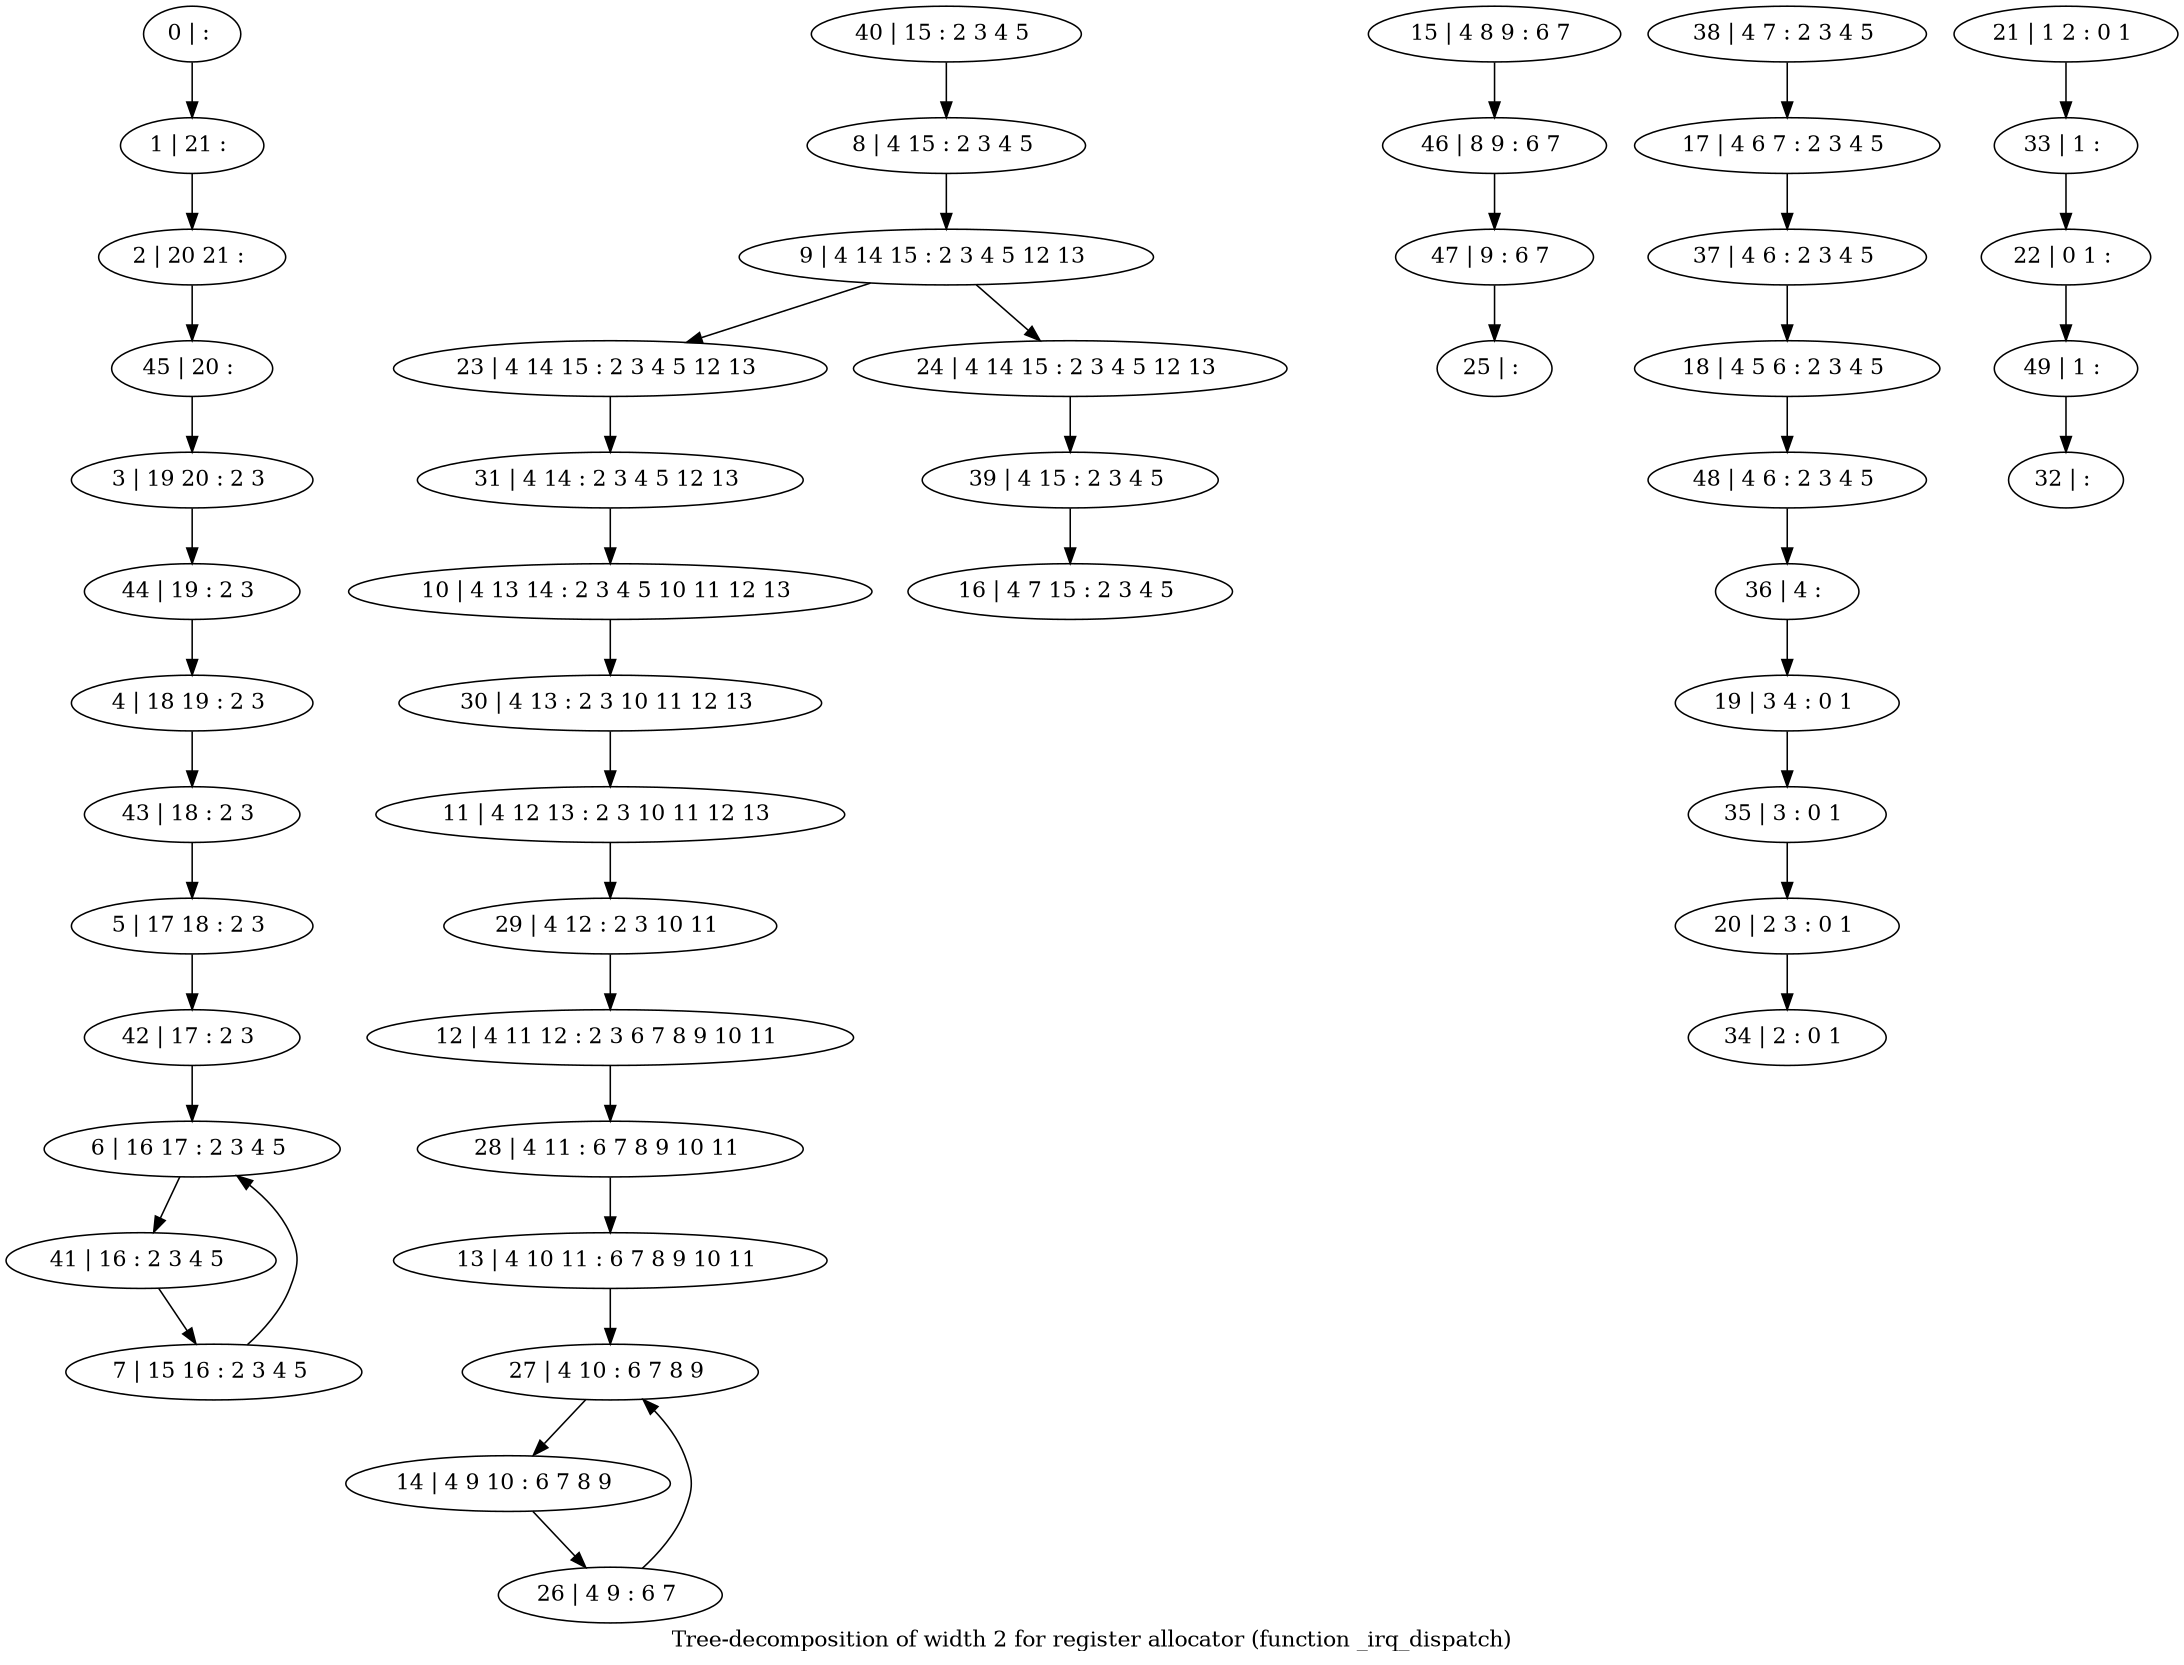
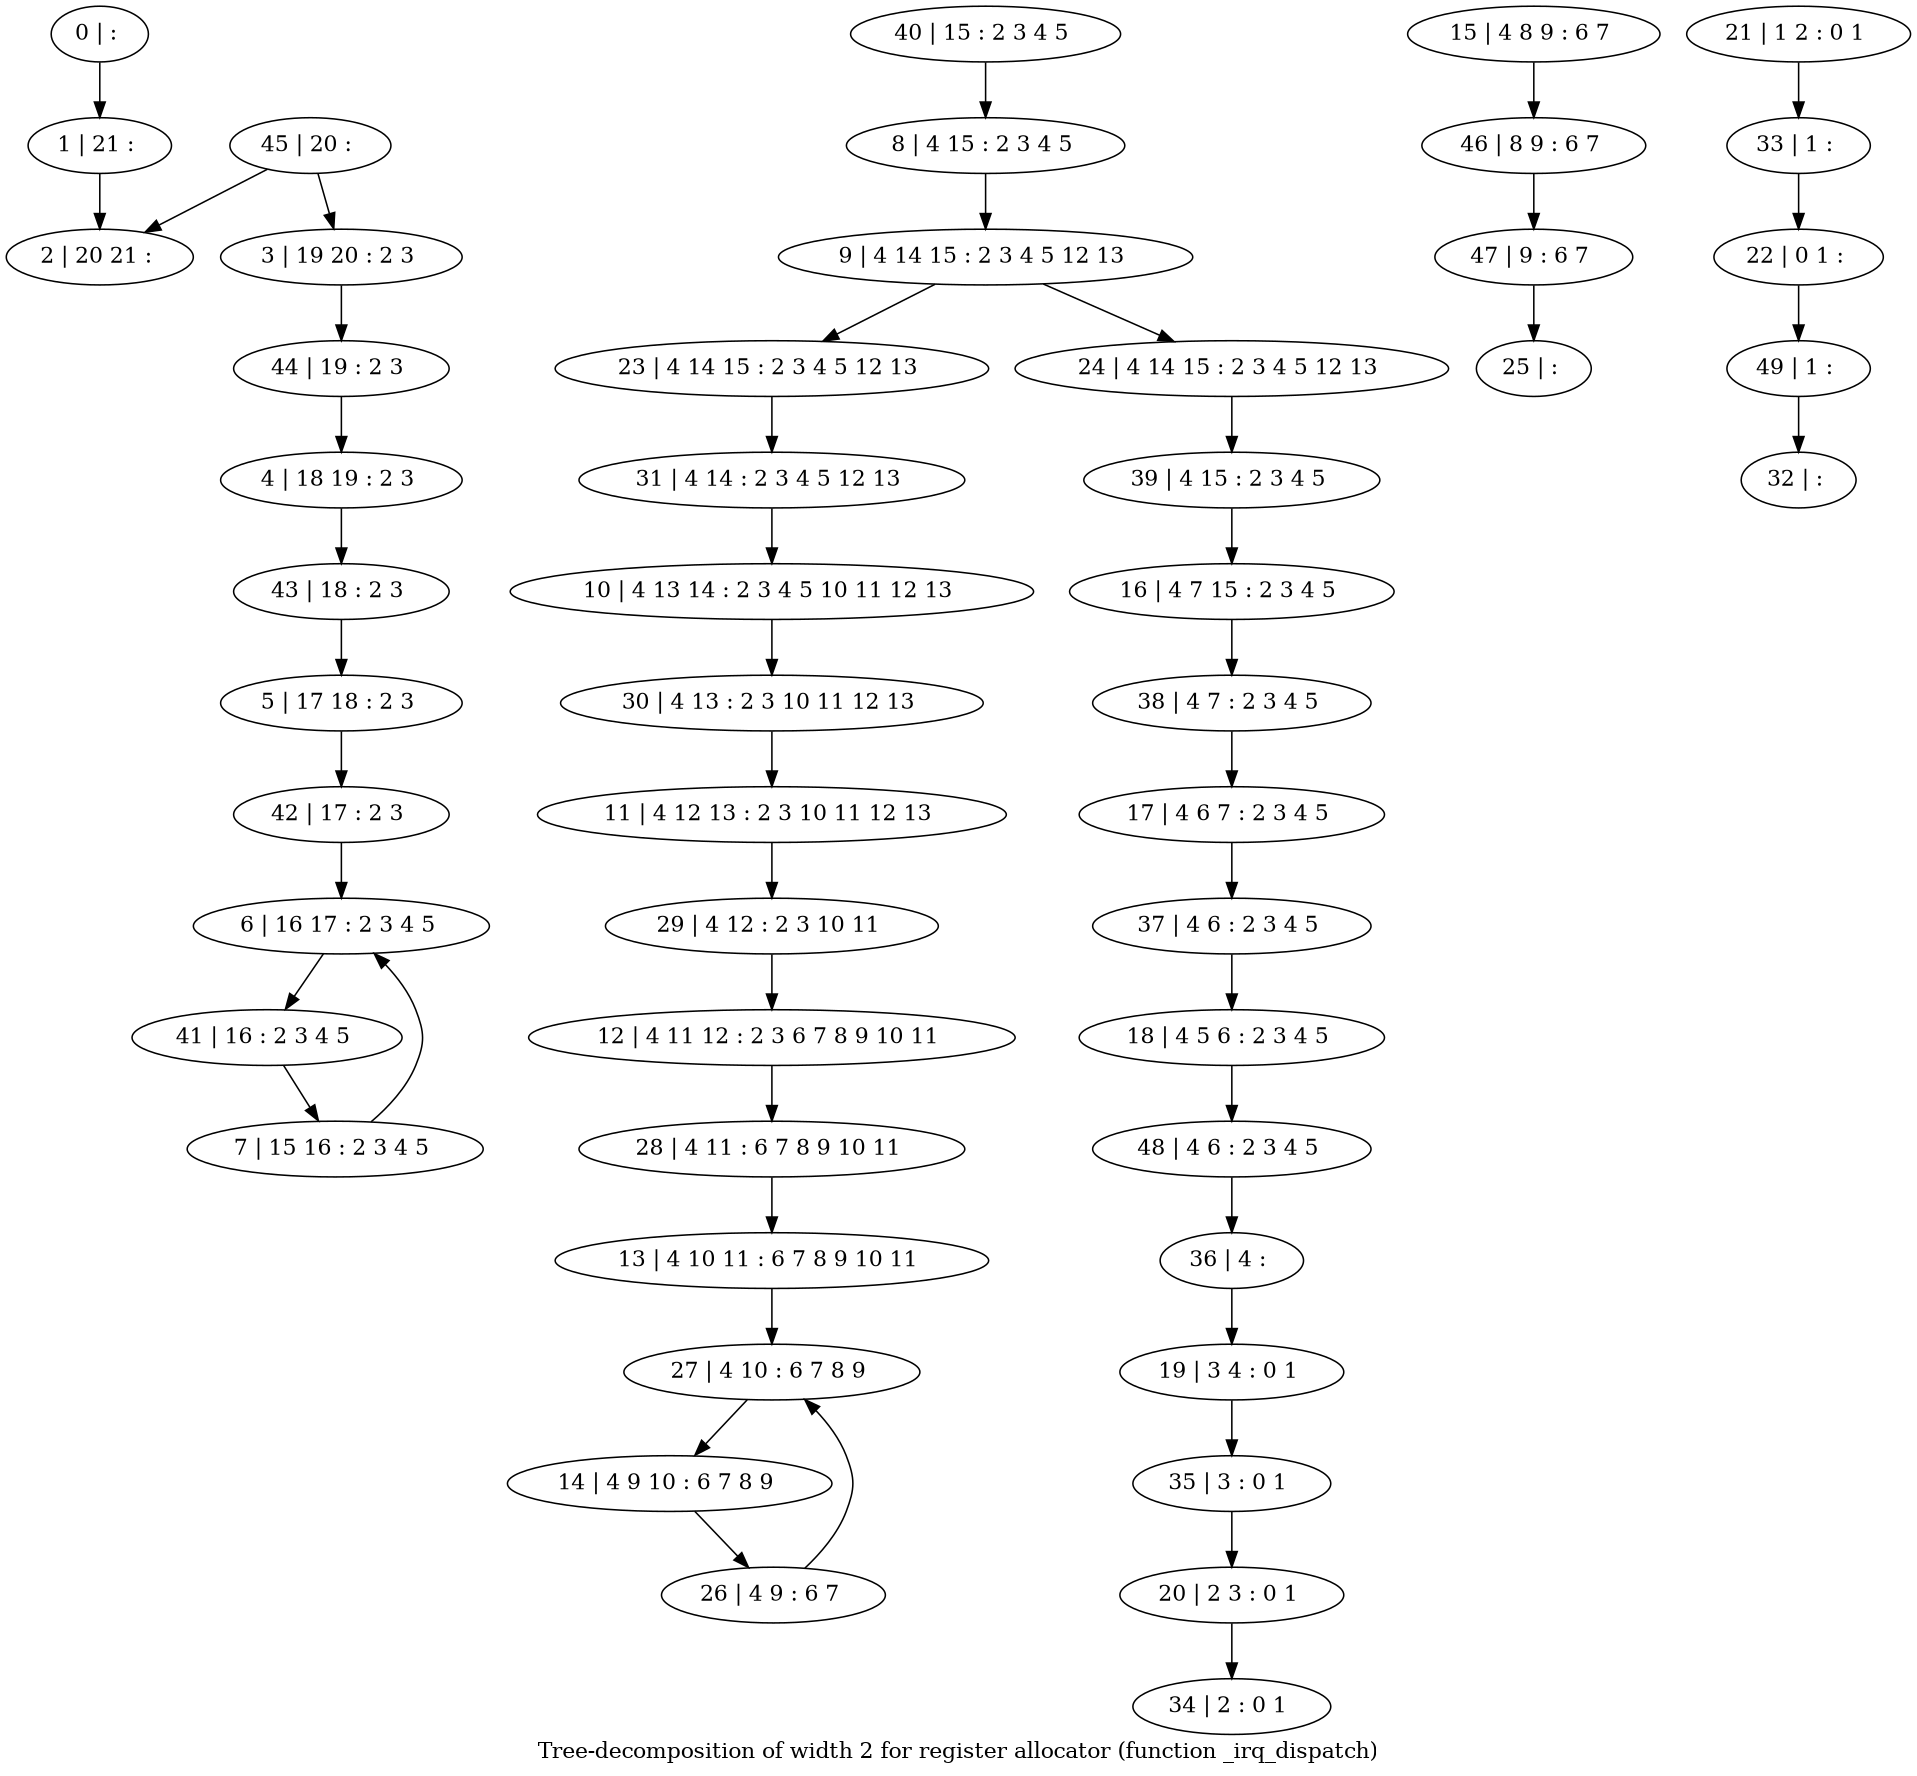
(192, 305) -> (213, 197)
none -> (1232, 640)
